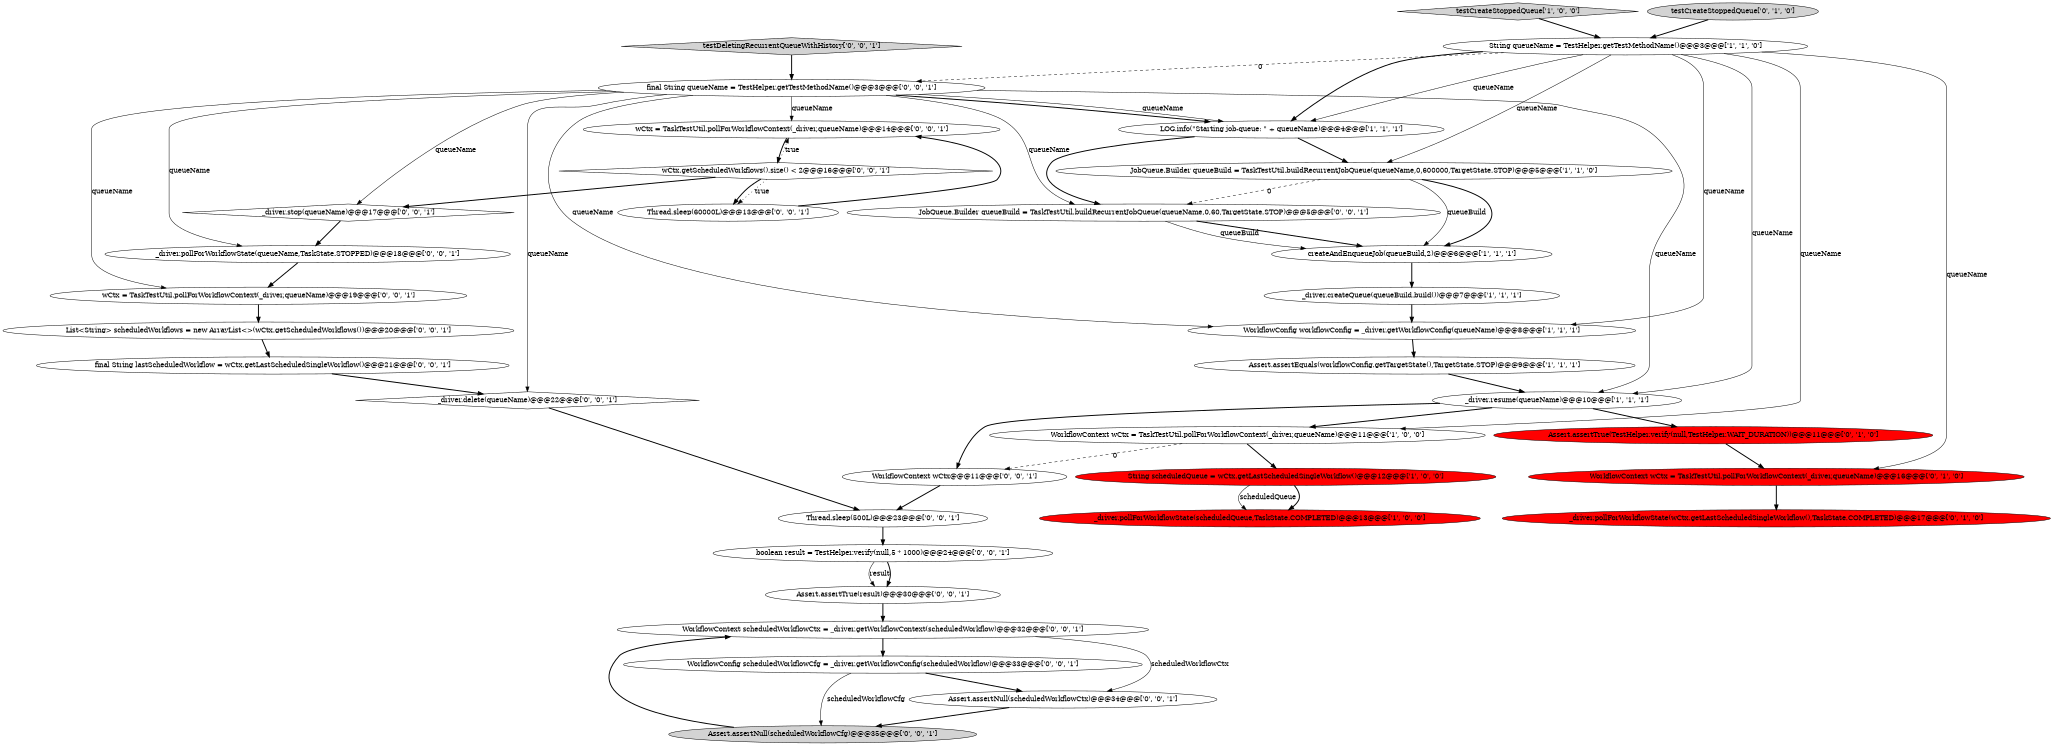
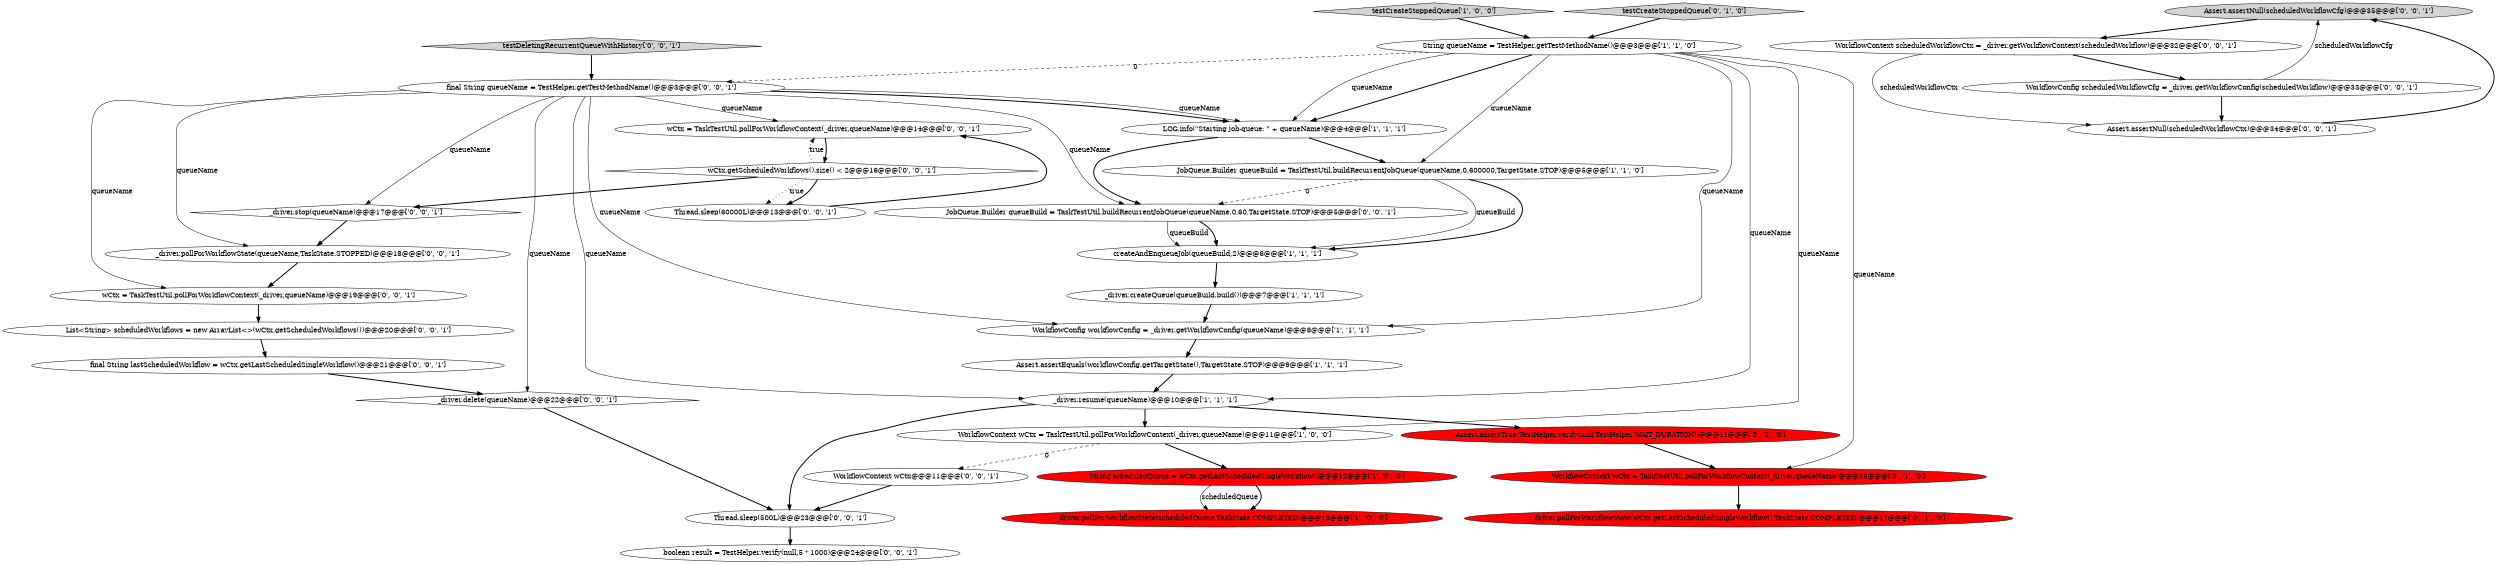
(1733, 11) -> (1684, 11)
(1189, 411) -> (893, 427)
(883, 595) -> none
